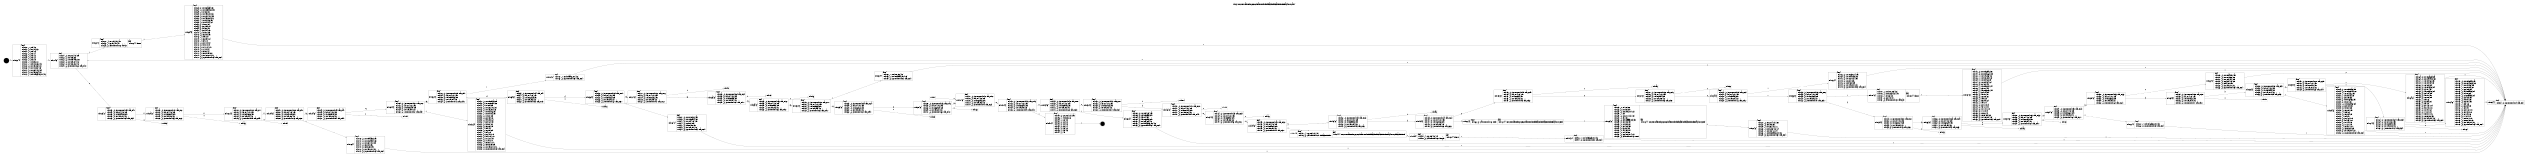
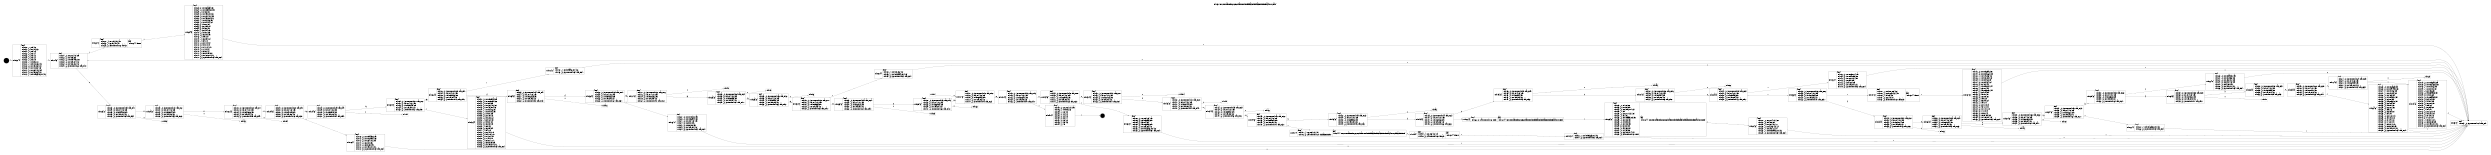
(2346, 111) -> none
